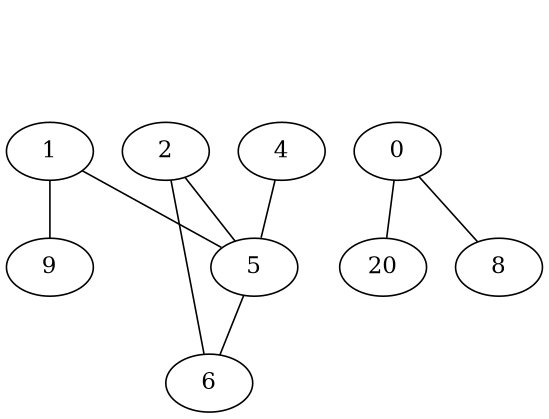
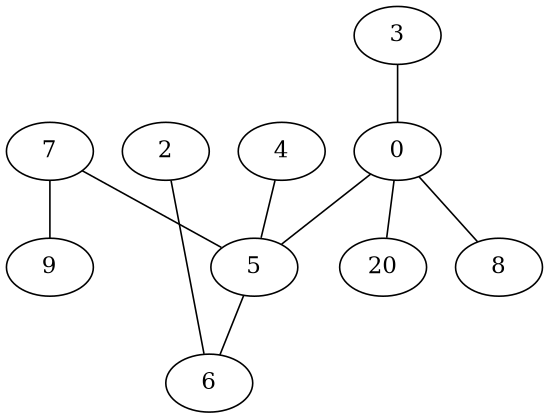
none -> (398, 35)
(50, 151) -> (50, 151)
(210, 209) -> (326, 209)
